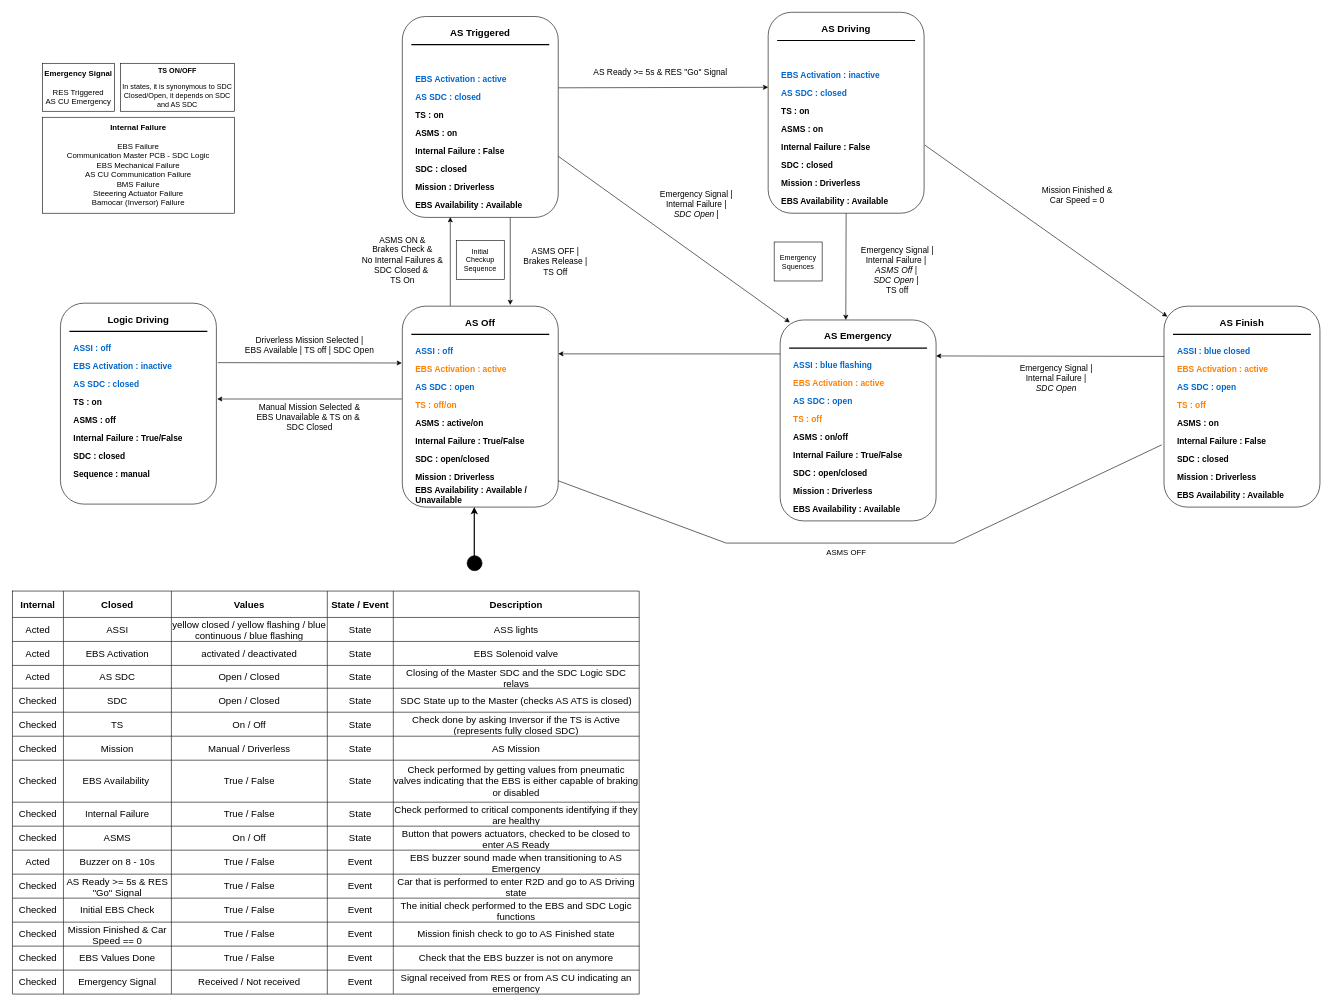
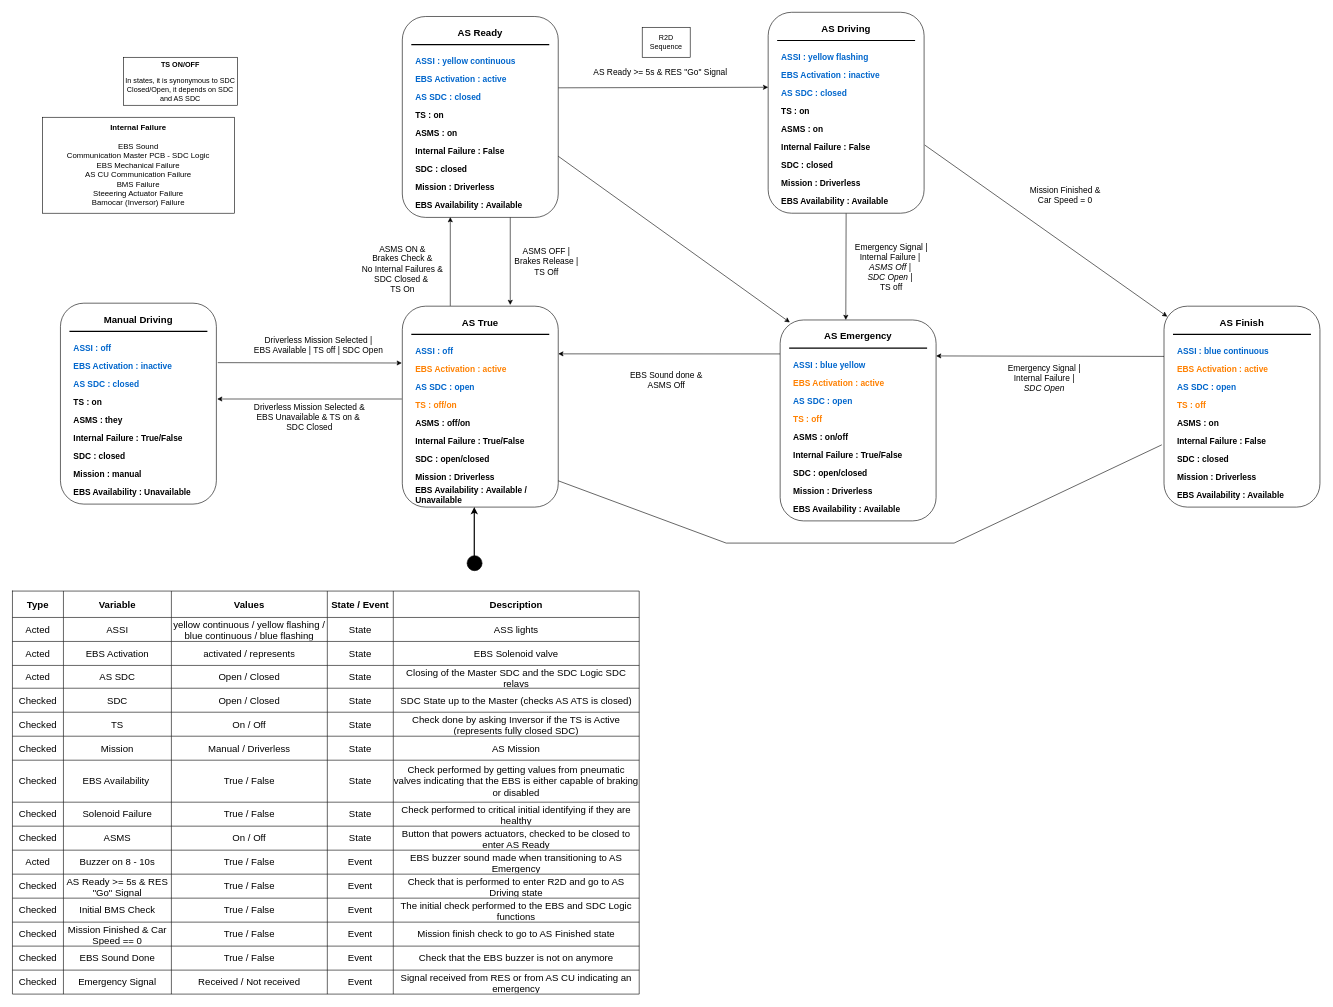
(480, 33) -> (480, 33)
none -> (666, 42)
none -> (849, 57)
none -> (483, 62)
(78, 87) -> none
(177, 87) -> (180, 81)
(138, 165) -> (138, 165)
(1077, 195) -> (1065, 195)
(696, 204) -> none
(402, 260) -> (402, 269)
(480, 260) -> none
(555, 262) -> (546, 262)
(798, 262) -> none
(897, 270) -> (891, 267)
(138, 320) -> (138, 320)
(480, 323) -> (480, 323)
(309, 345) -> (318, 345)
(1213, 351) -> (1223, 351)
(833, 365) -> (828, 365)
(1056, 378) -> (1044, 378)
none -> (666, 380)
(310, 417) -> (310, 417)
(94, 420) -> (96, 420)
(449, 423) -> (443, 423)
(109, 474) -> (105, 474)
none -> (141, 492)
(846, 552) -> none
(38, 605) -> (38, 605)
(117, 605) -> (117, 605)
(249, 630) -> (249, 630)
(249, 654) -> (249, 654)
(117, 815) -> (117, 815)
(516, 815) -> (516, 815)
(516, 887) -> (516, 887)
(117, 911) -> (117, 911)
(117, 959) -> (117, 959)
